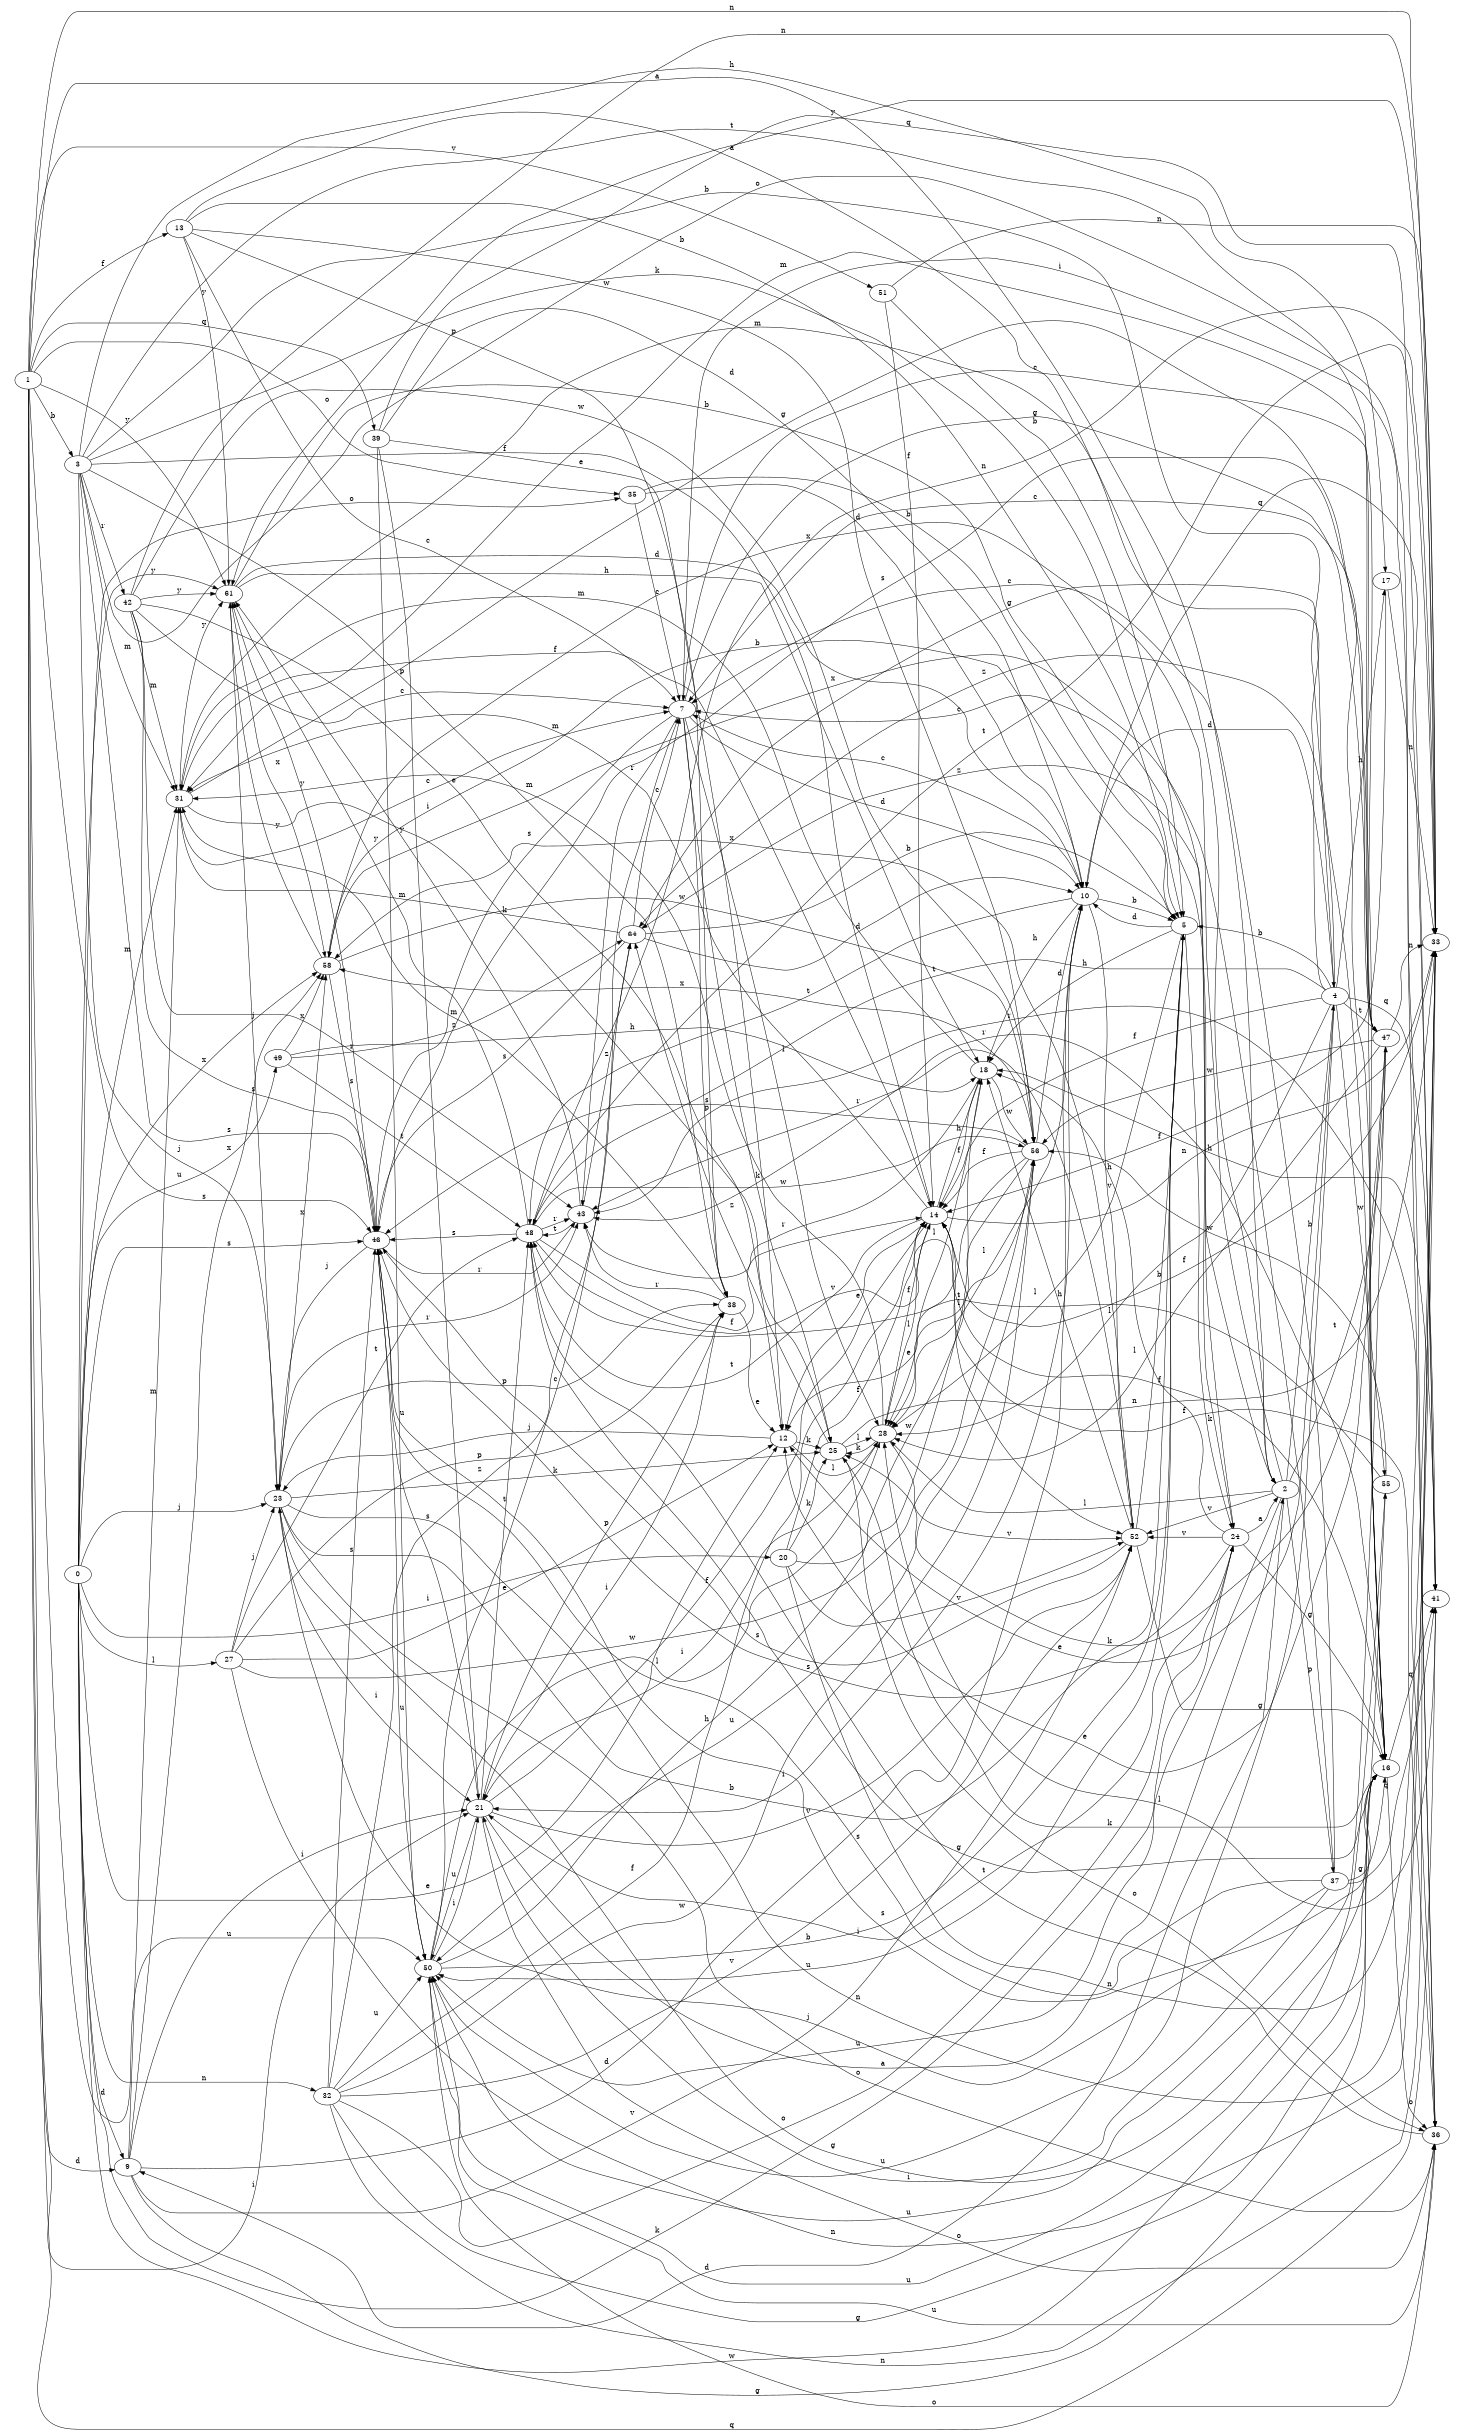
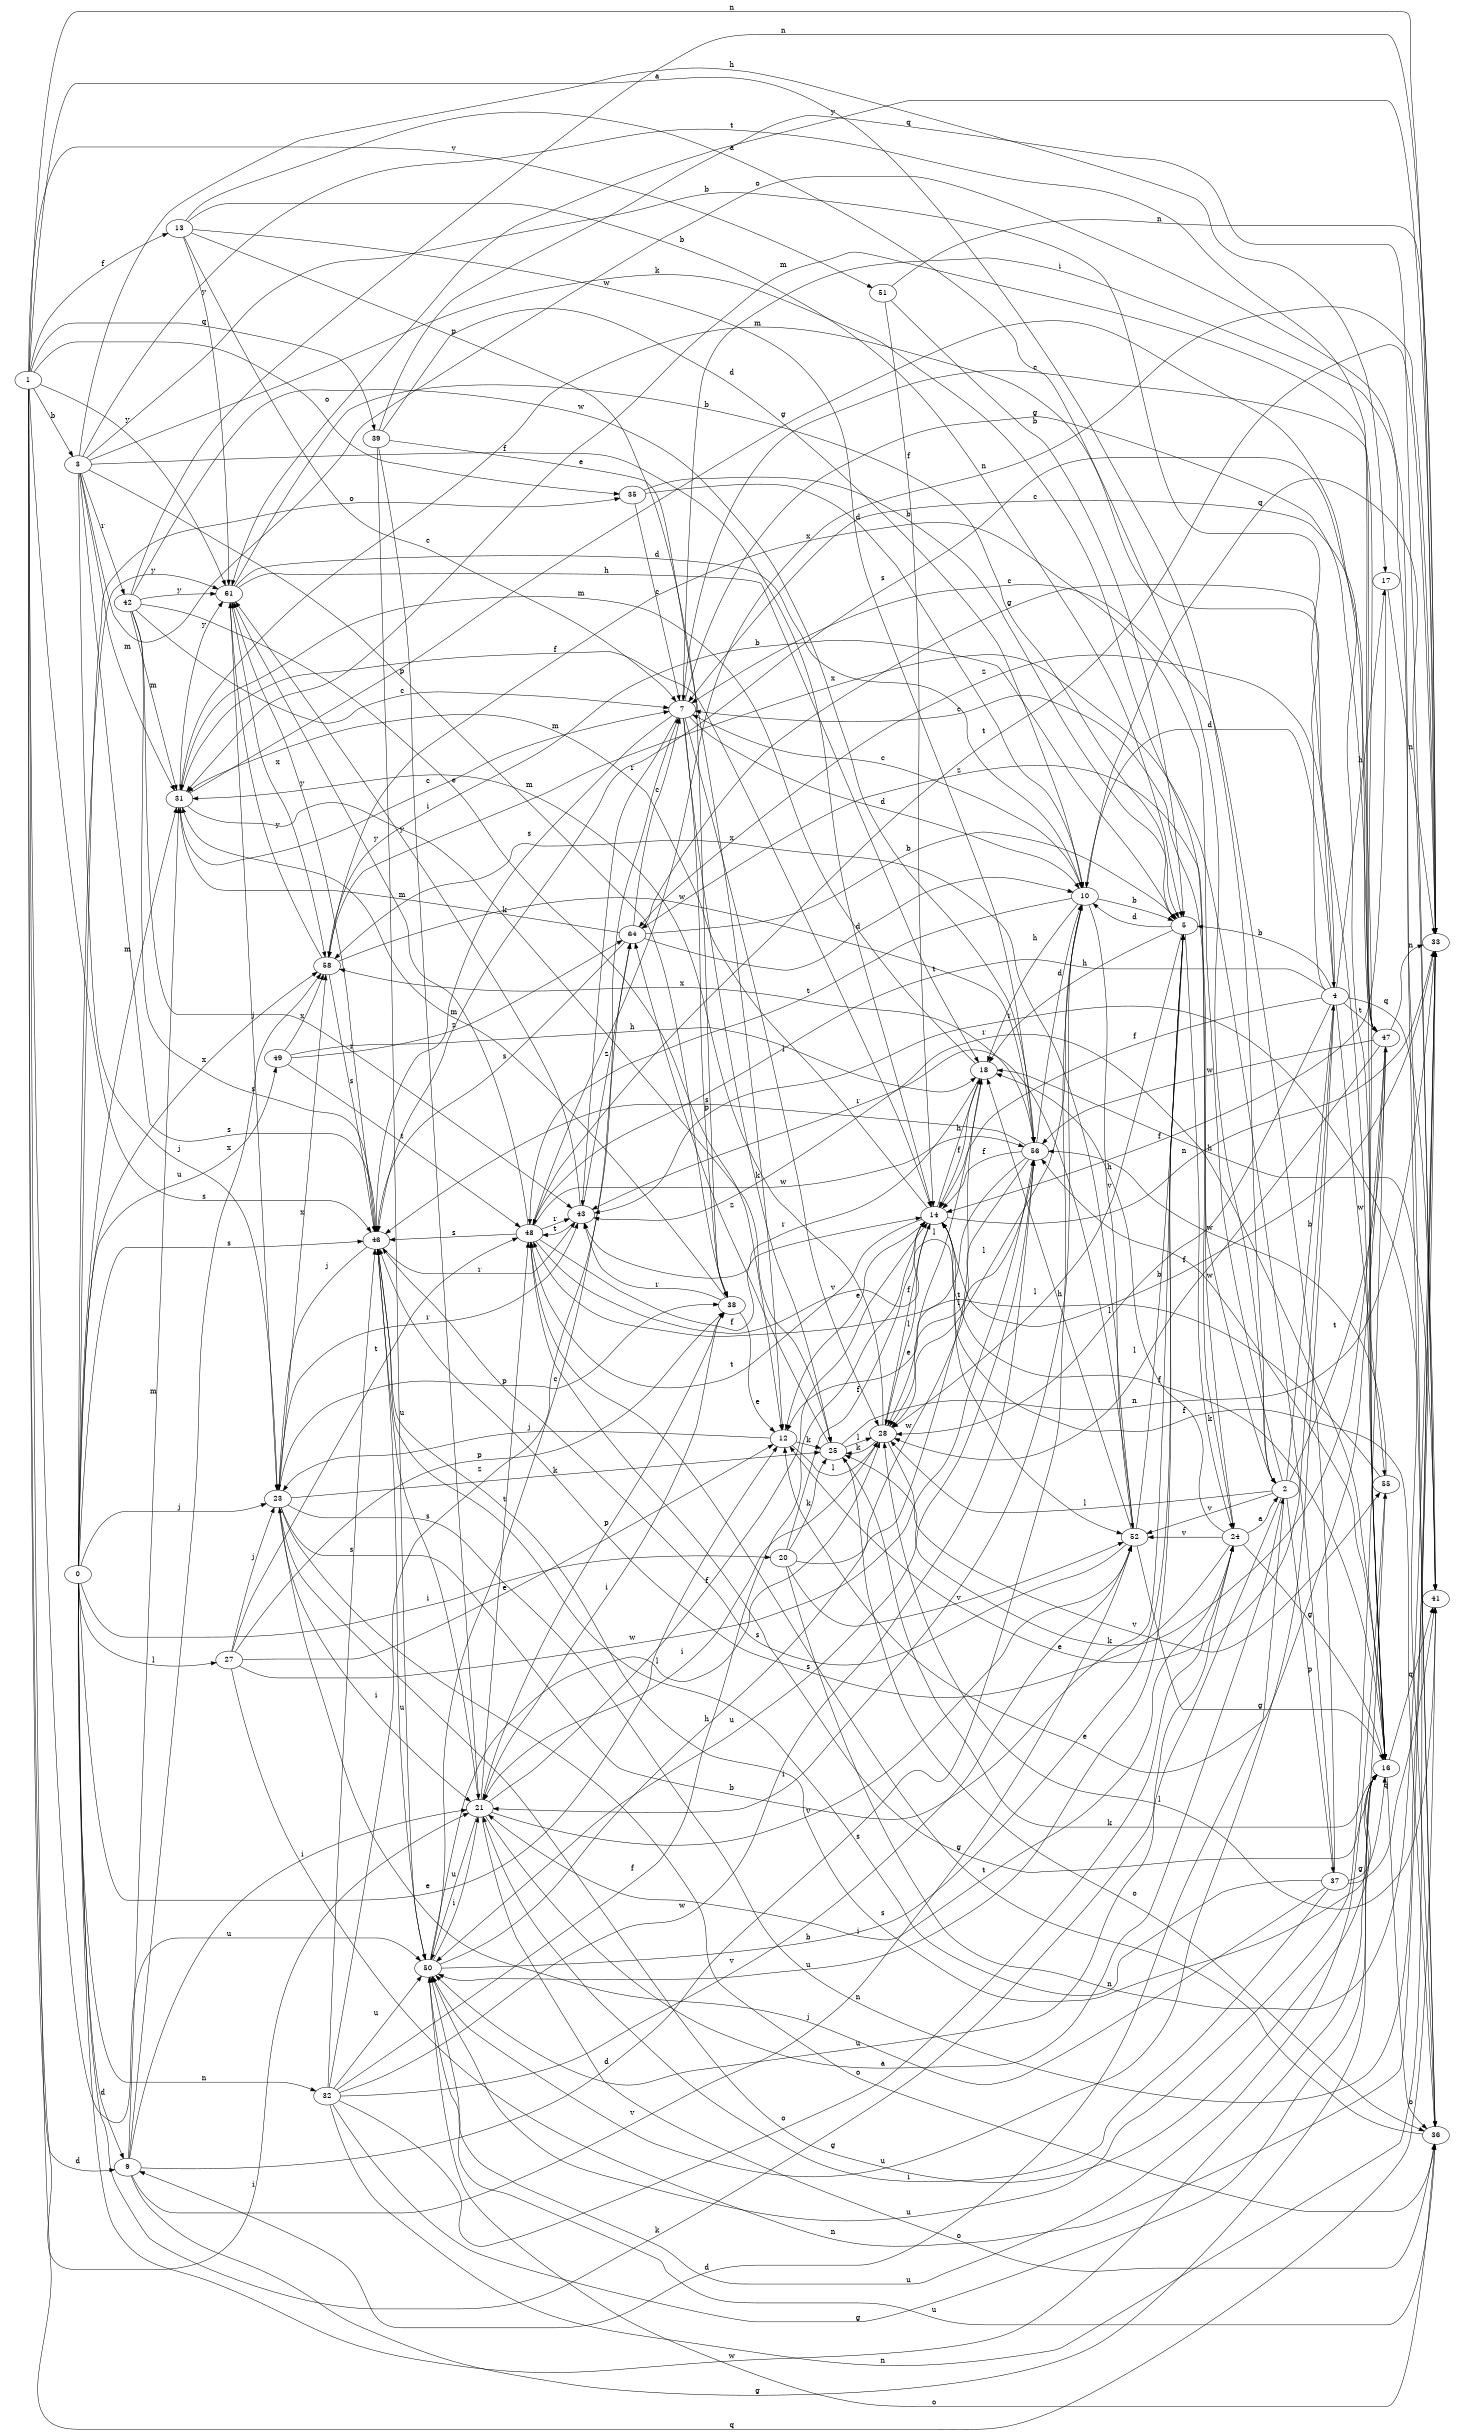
(1005, 1112) -> (1300, 1411)
(975, 1535) -> (1123, 1629)
